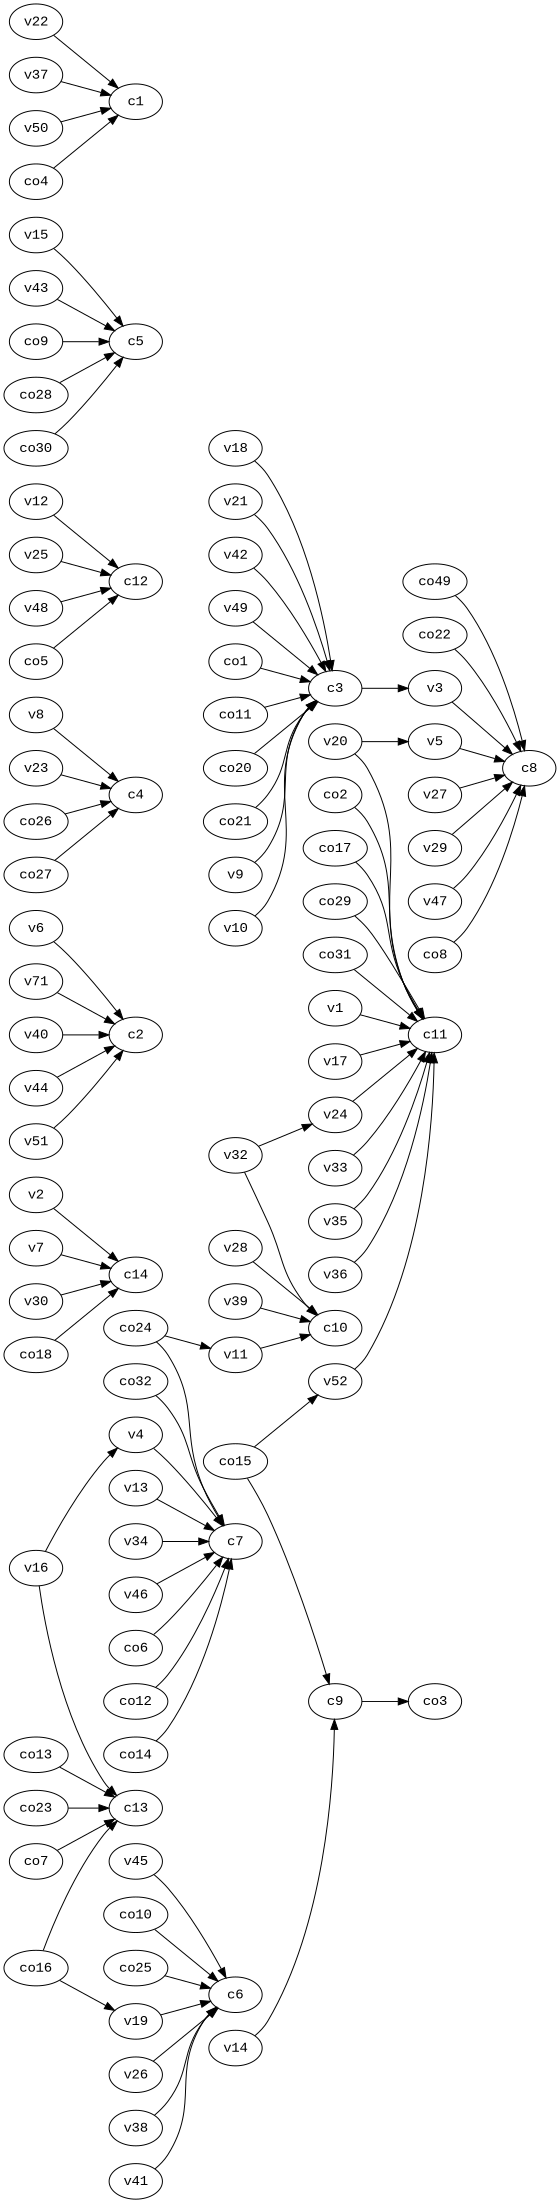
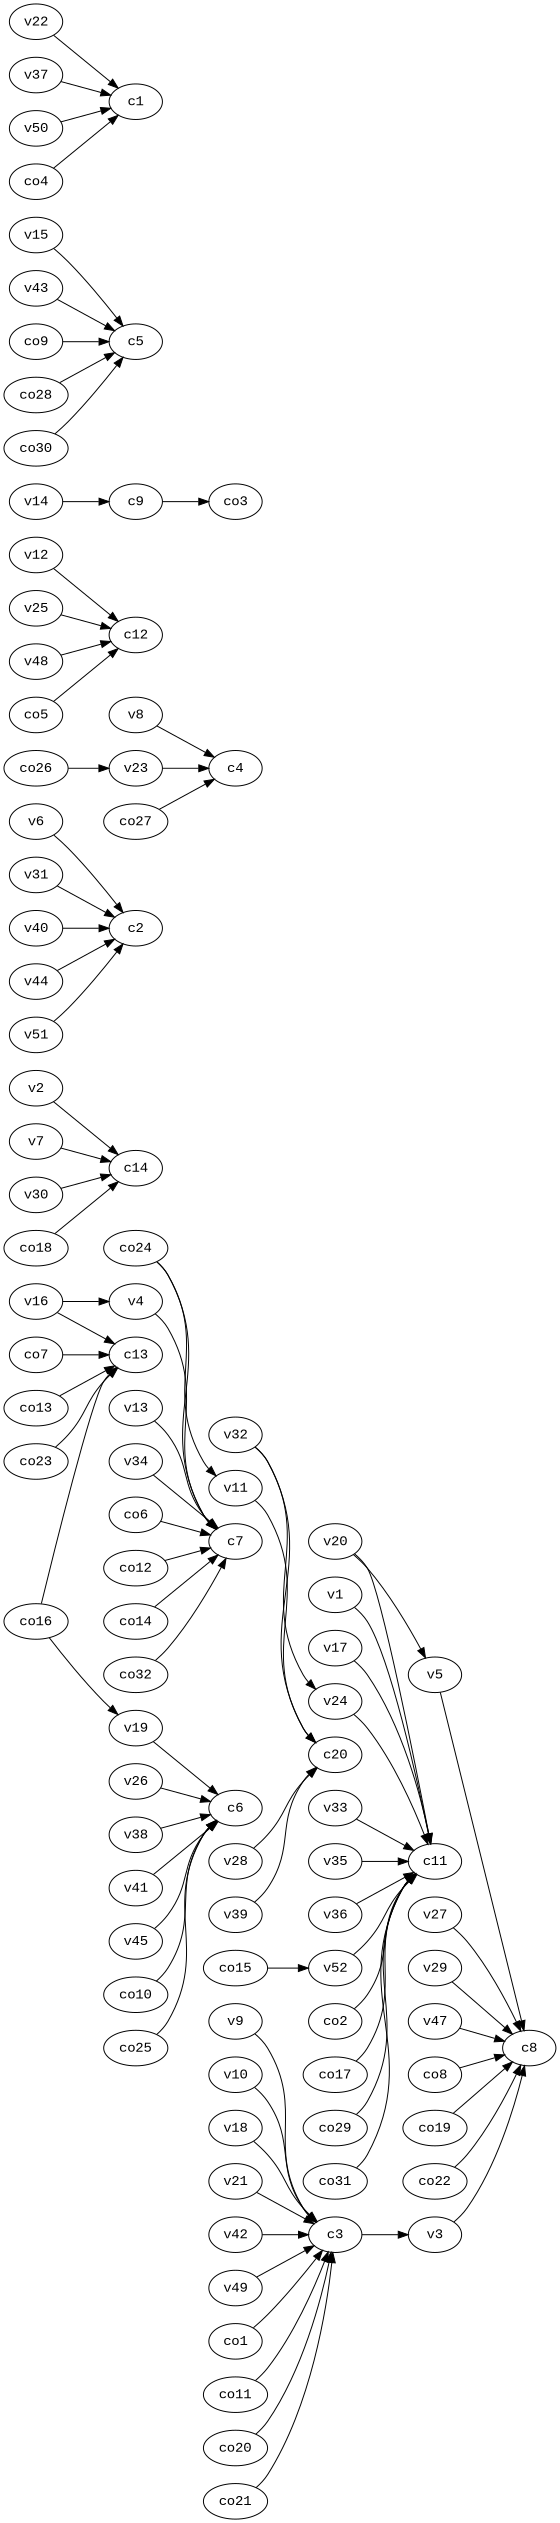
(435, 582) -> (435, 2128)
(83, 809) -> (83, 768)
(36, 982) -> (36, 875)
(335, 1328) -> (335, 1755)
(292, 1574) -> none
(136, 1595) -> none
